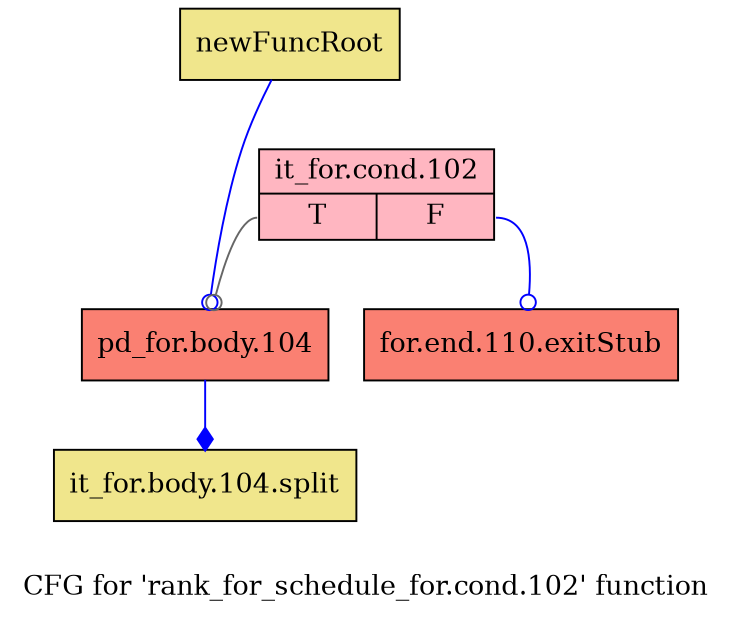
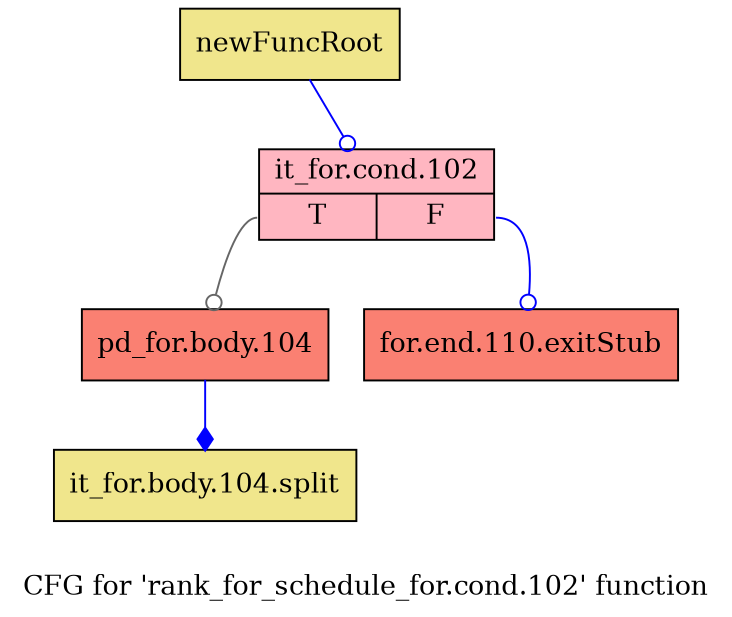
(232, 184) -> (326, 108)
